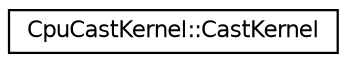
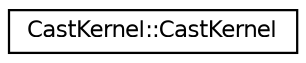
(173, 32) -> (153, 32)
